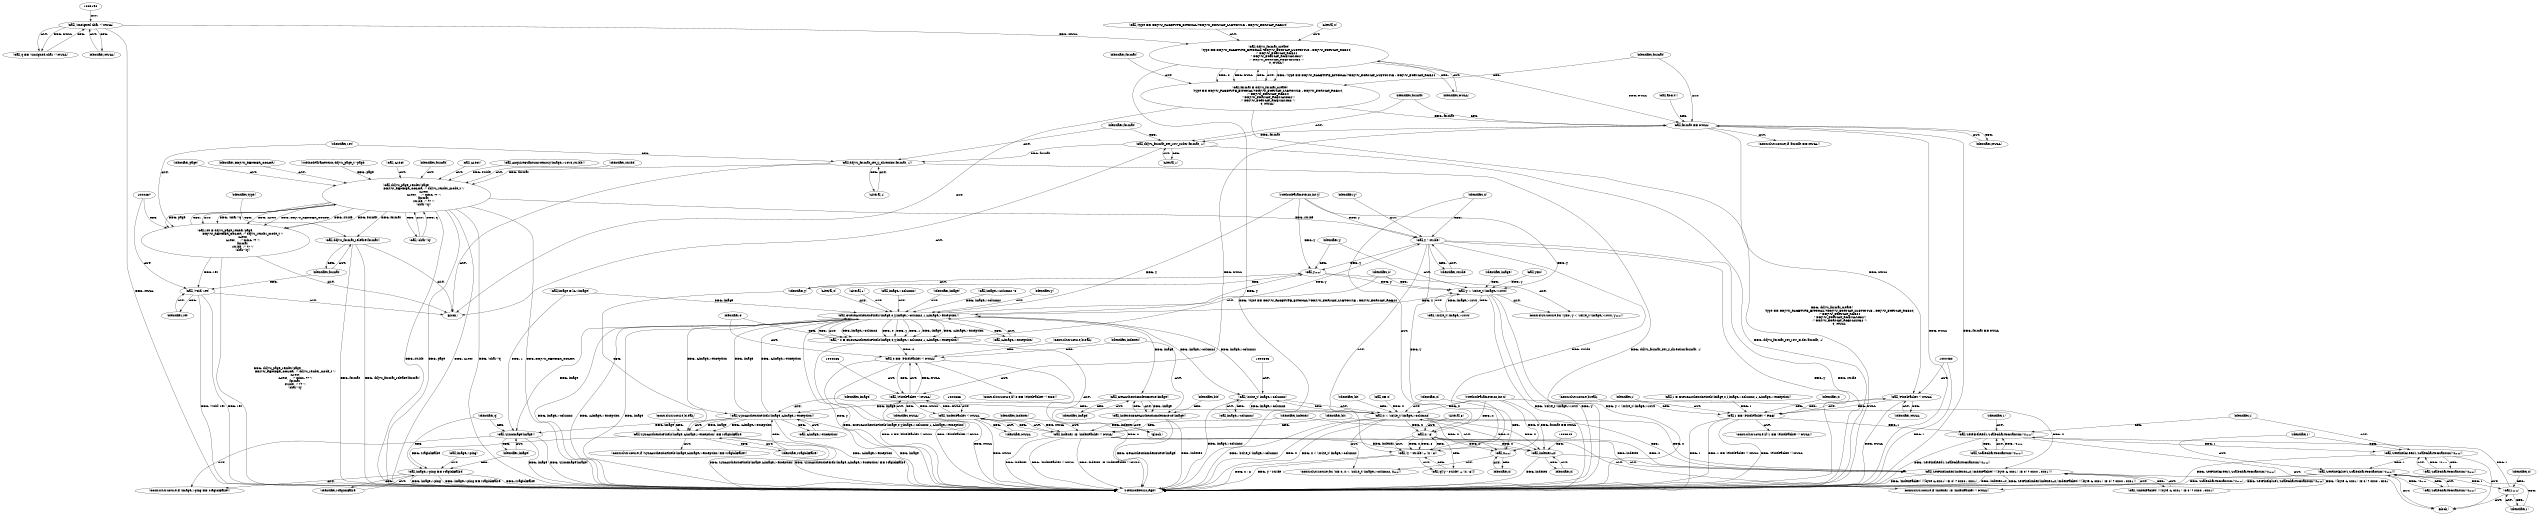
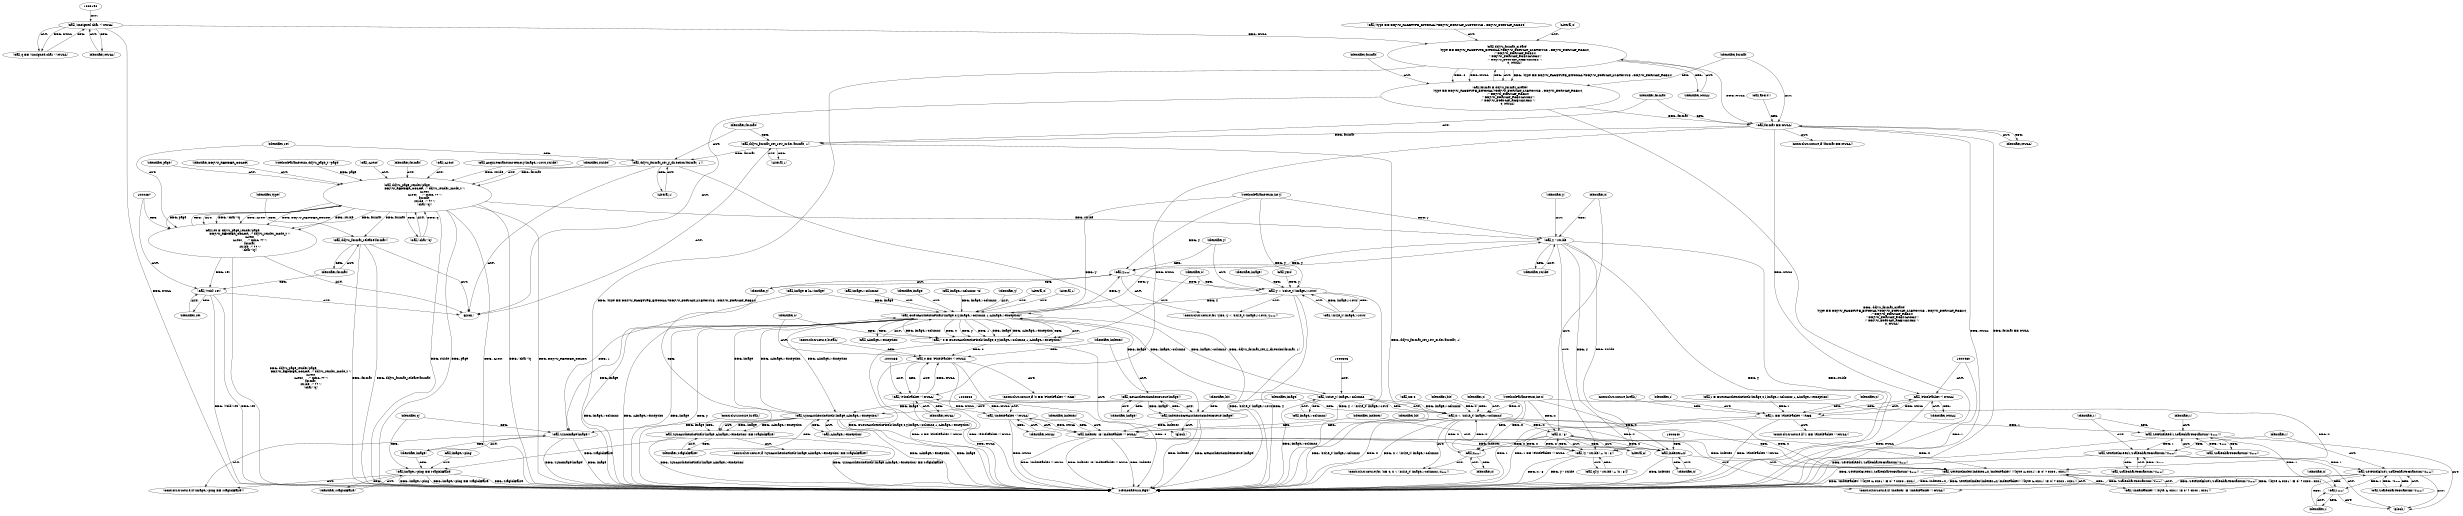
(1558, 425) -> (1631, 425)
(1450, 447) -> (1588, 444)
